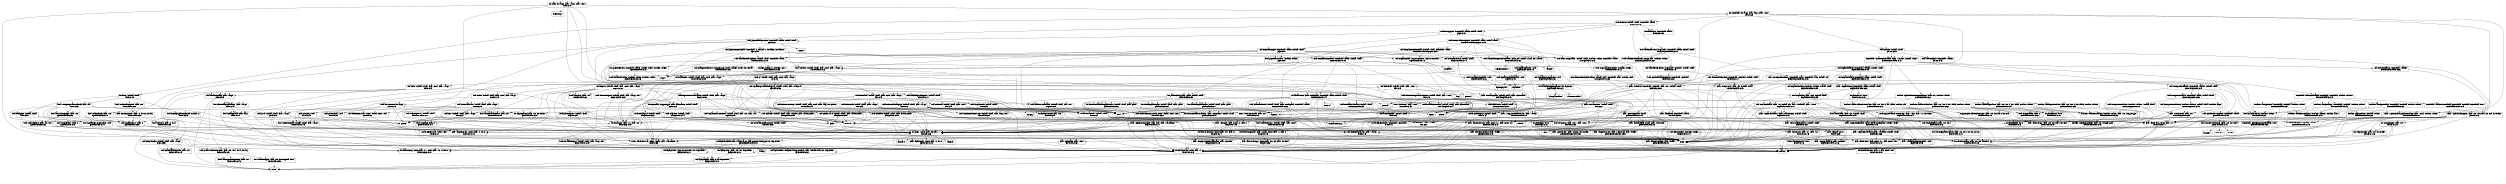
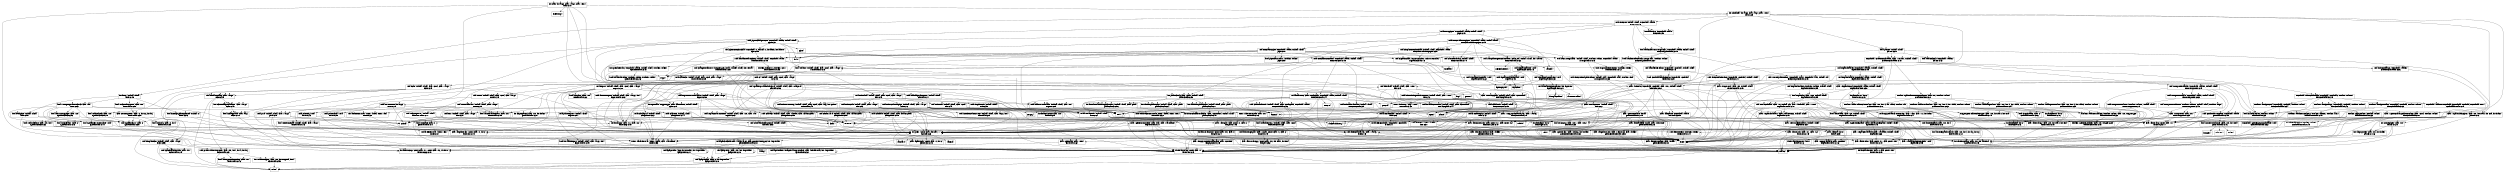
(801, 51) -> (801, 51)
none -> (796, 60)
